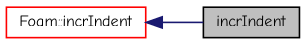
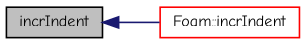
(183, 22) -> (139, 22)
